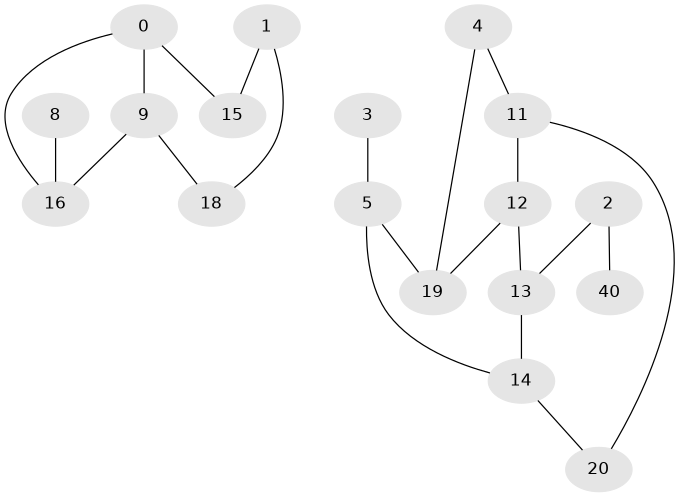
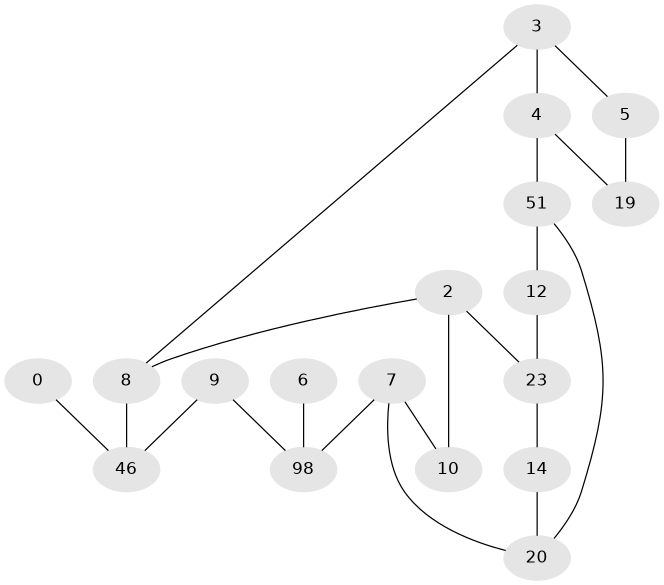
(267, 27) -> (304, 381)
(144, 71) -> none
none -> (537, 71)
(233, 116) -> none
(518, 116) -> (537, 204)
(56, 204) -> (127, 470)
(212, 204) -> (304, 470)
none -> (332, 204)
(475, 248) -> none
(521, 293) -> (537, 381)
(610, 293) -> (449, 470)
(397, 324) -> none
none -> (283, 327)
none -> (392, 381)
